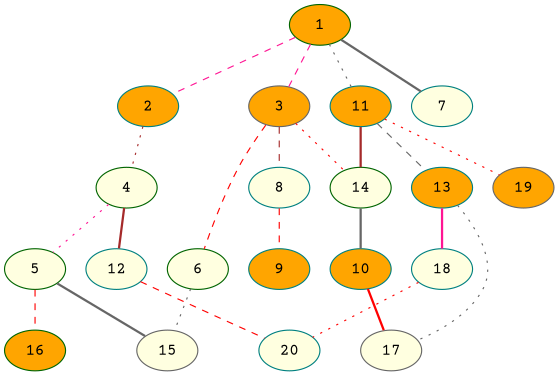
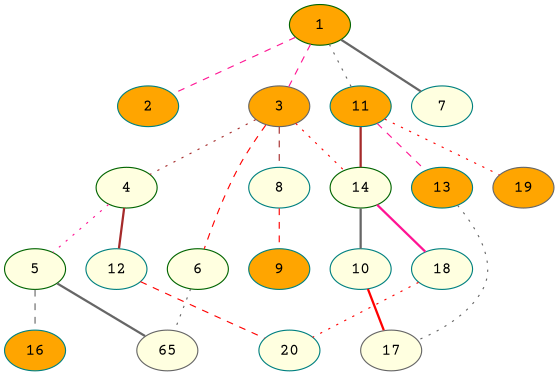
(137, 147) -> (203, 147)
(401, 147) -> (401, 147)
(442, 228) -> (401, 228)
(361, 269) -> (361, 269)
(35, 310) -> (35, 310)
(35, 350) -> (35, 350)
(167, 350) -> (167, 350)
